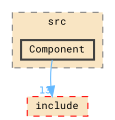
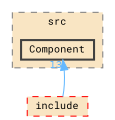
(51, 74) -> (64, 83)
